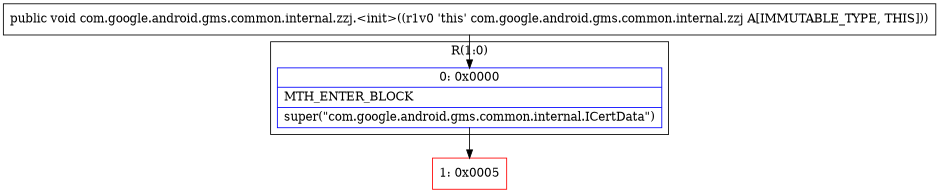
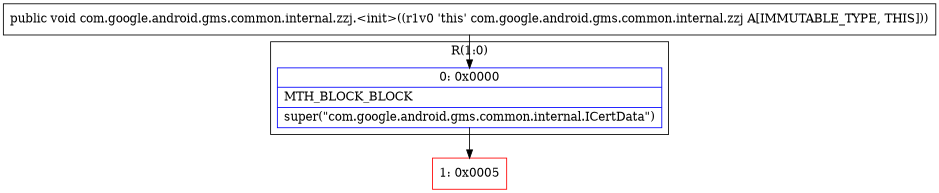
(349, 97) -> (349, 97)
